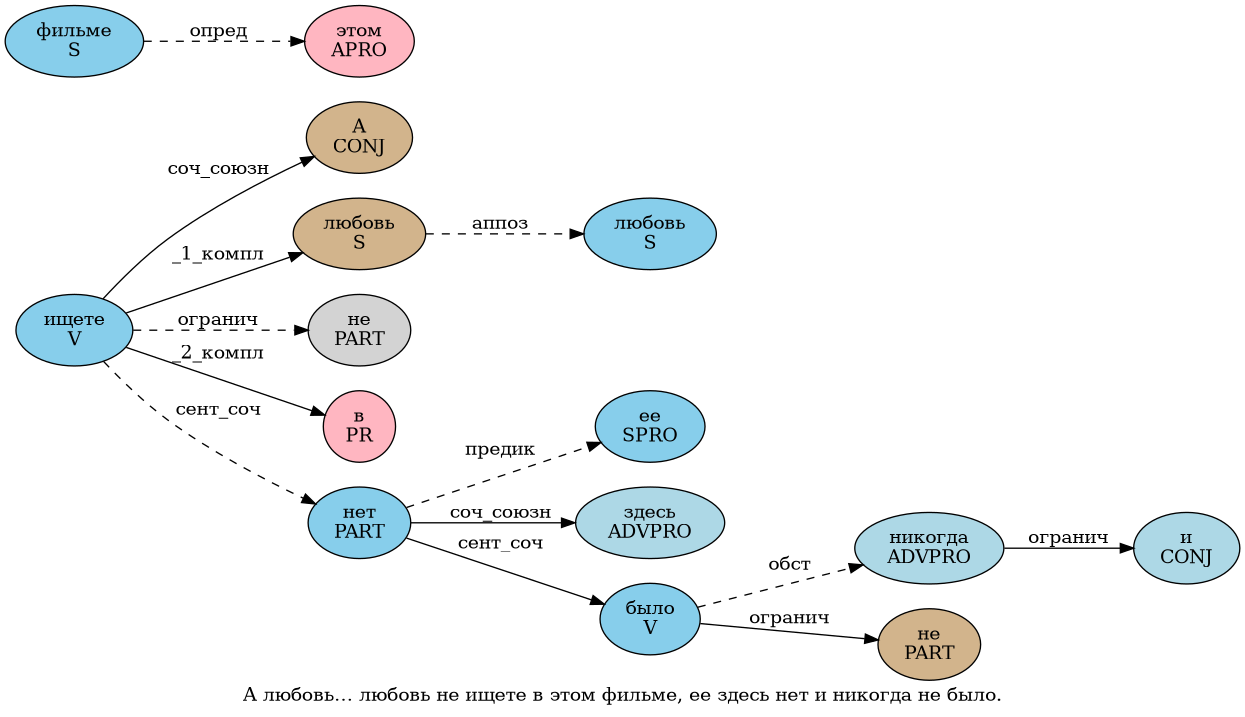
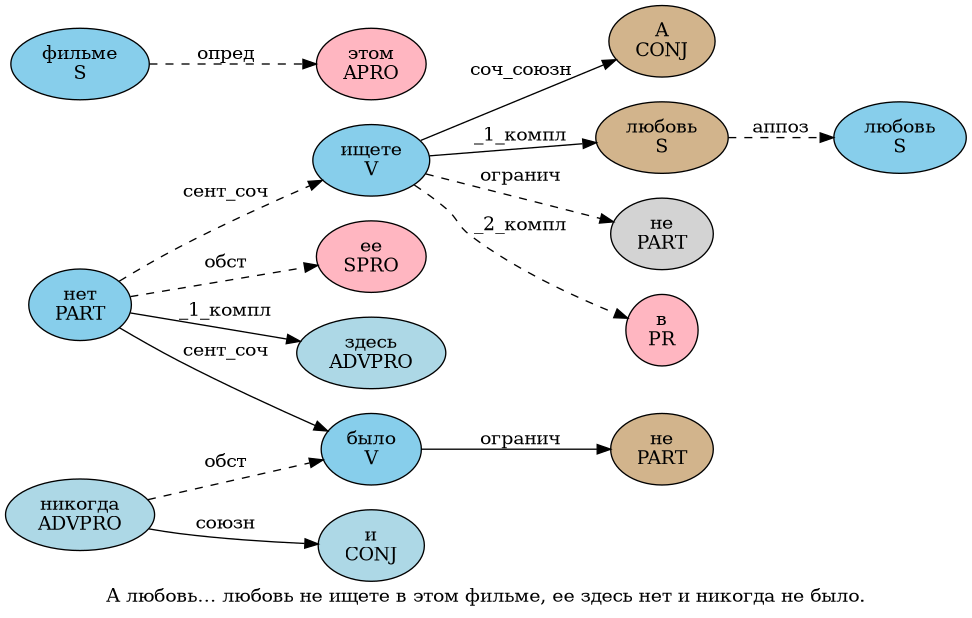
(219, 379) -> (507, 260)
(650, 426) -> (371, 257)
(197, 440) -> (213, 230)
(501, 450) -> (226, 263)
(501, 513) -> (226, 311)
(1069, 538) -> (226, 523)
(774, 588) -> (229, 481)
